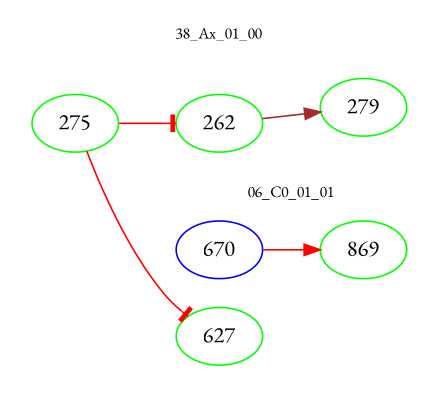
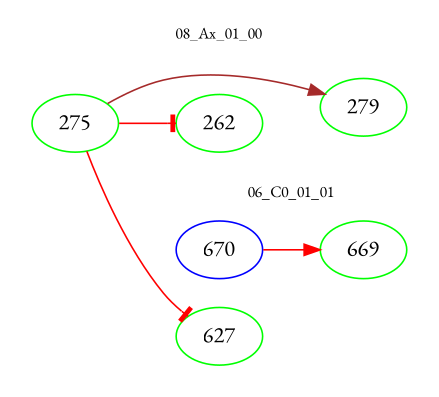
(219, 34) -> (219, 34)
(284, 116) -> (206, 75)
(364, 250) -> (364, 250)
